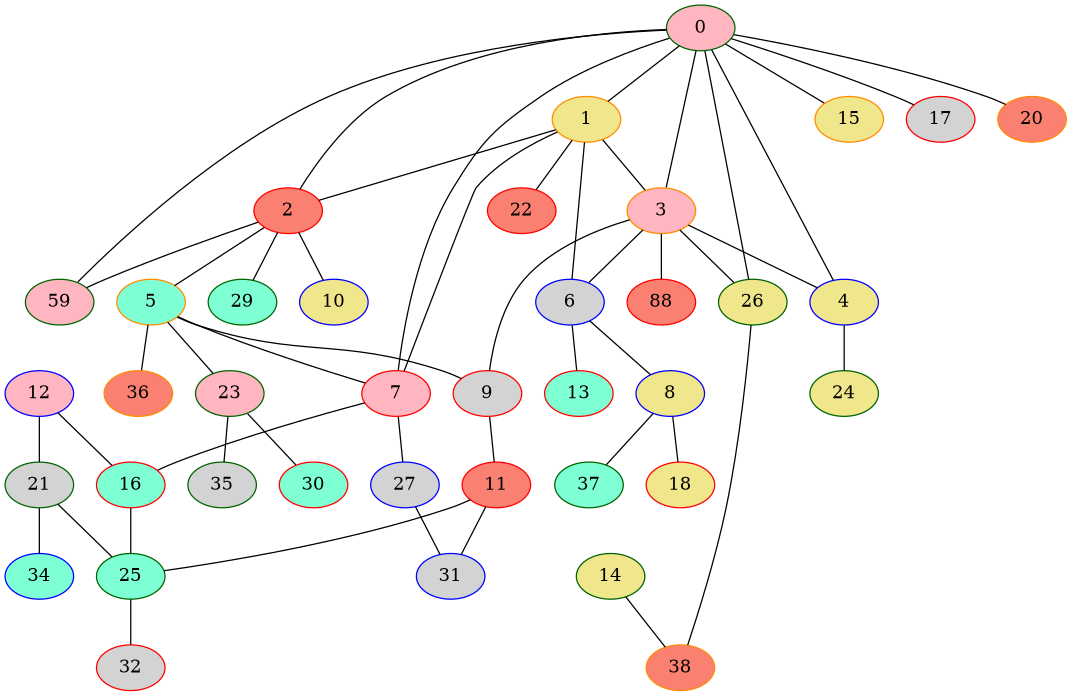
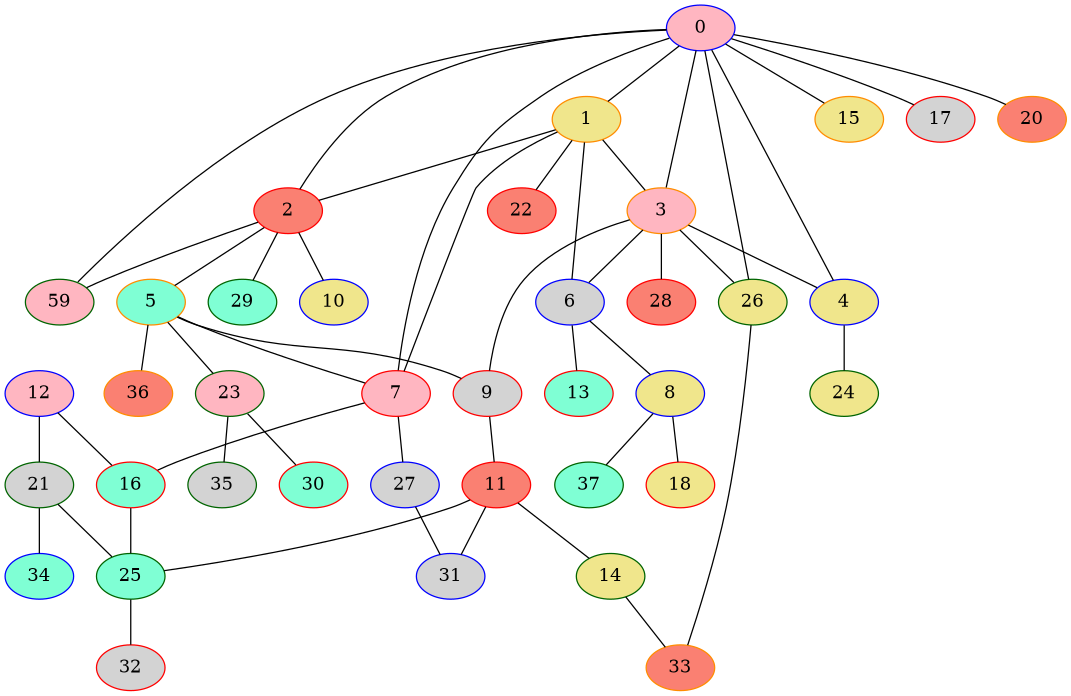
(701, 28) -> (701, 28)
(661, 302) -> (661, 302)
none -> (554, 531)
(680, 668) -> (680, 668)
